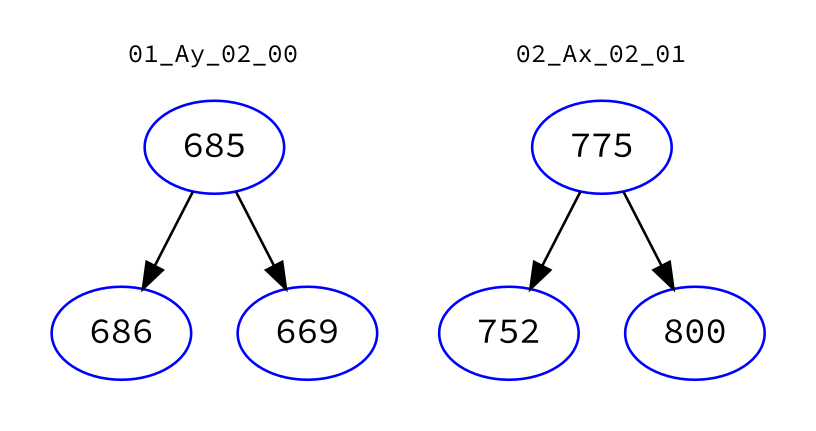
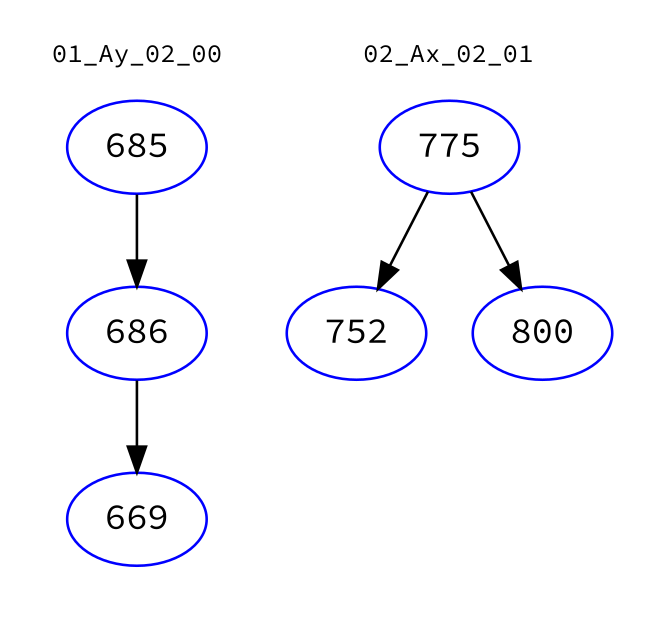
(255, 229) -> (137, 414)
